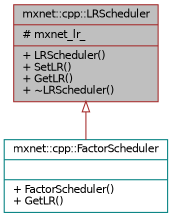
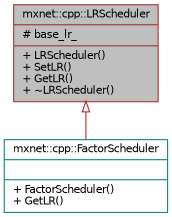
(54, 35) -> (50, 35)
